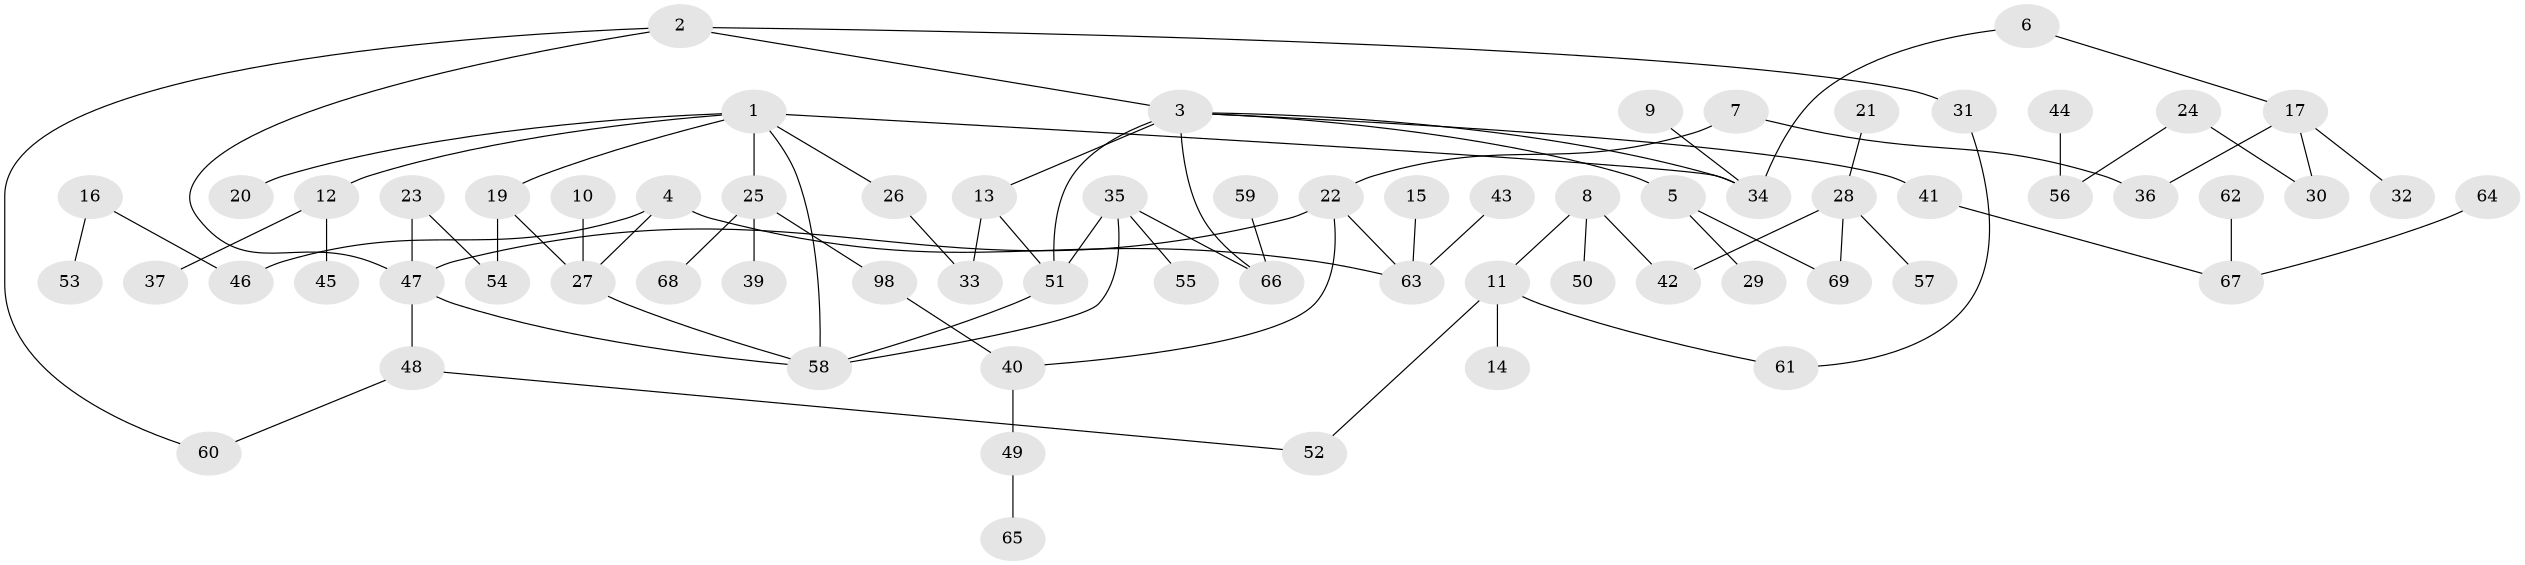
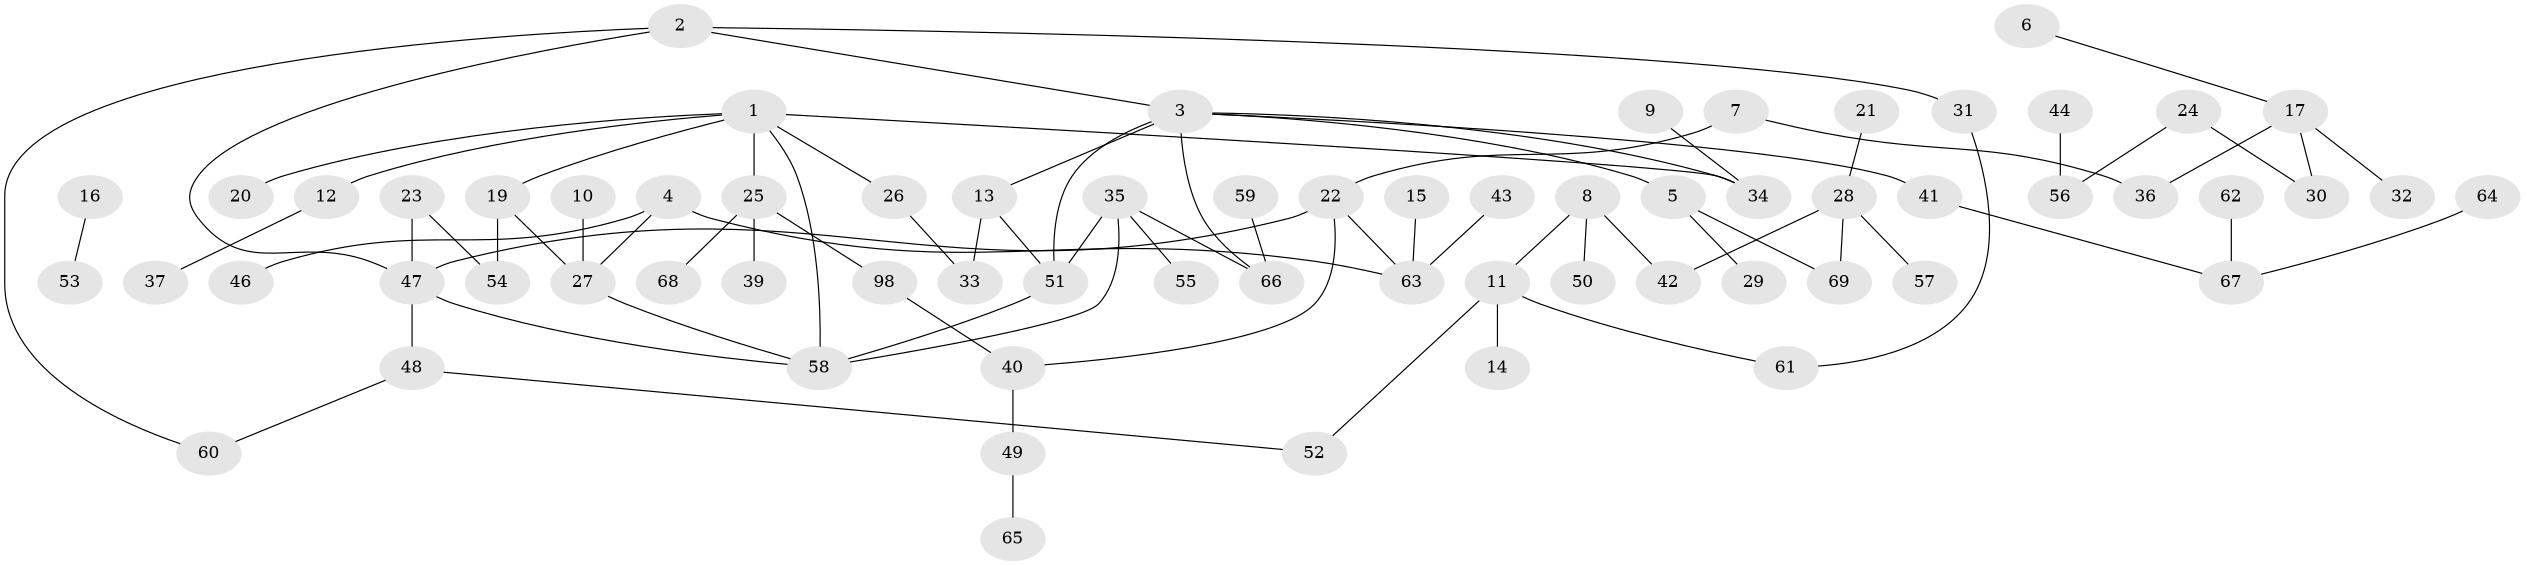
(1857, 70) -> none
(165, 240) -> none
(327, 283) -> none
